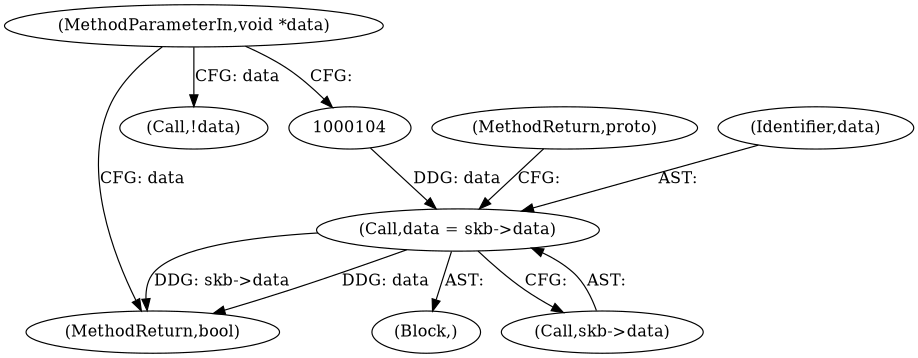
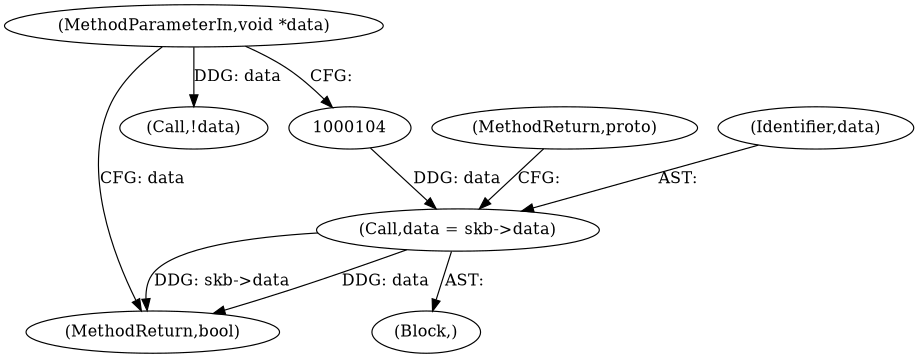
(238, 77) -> (238, 77)
(602, 332) -> none
